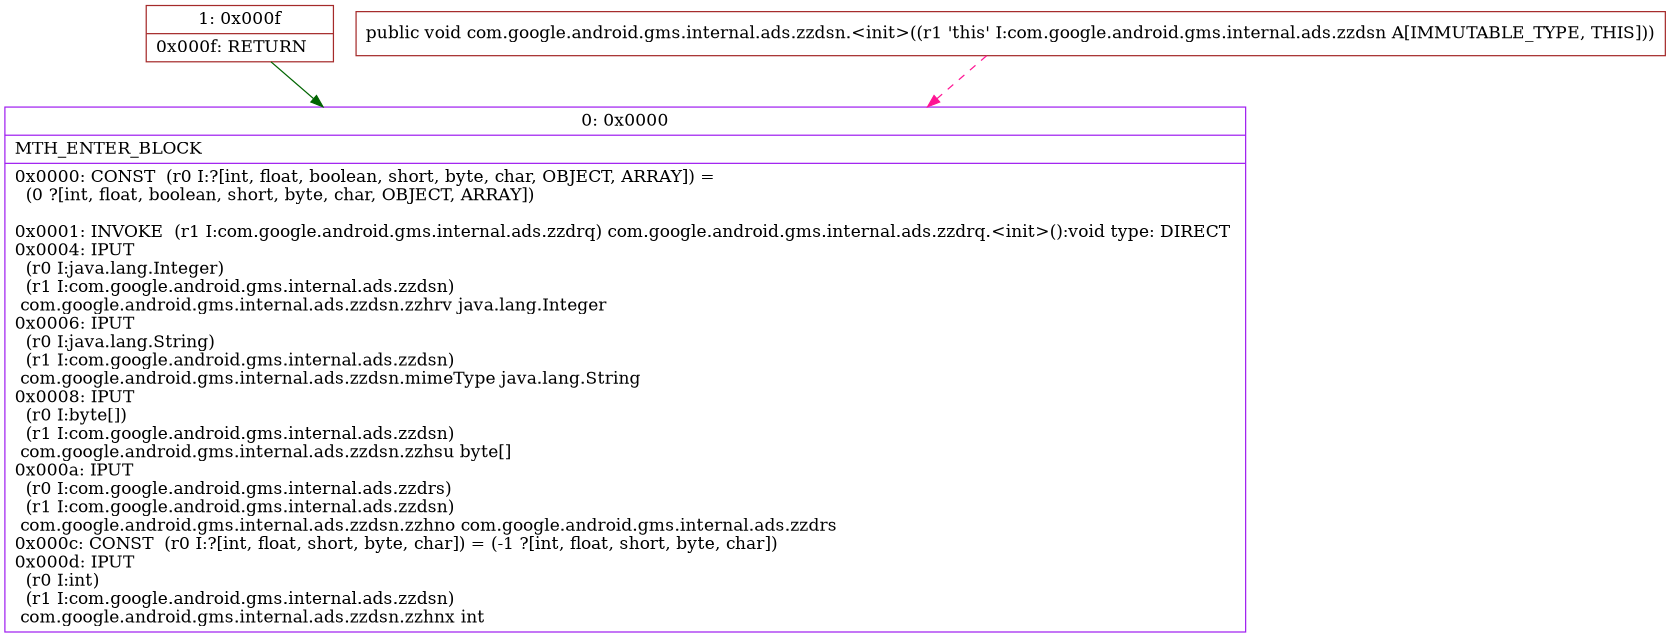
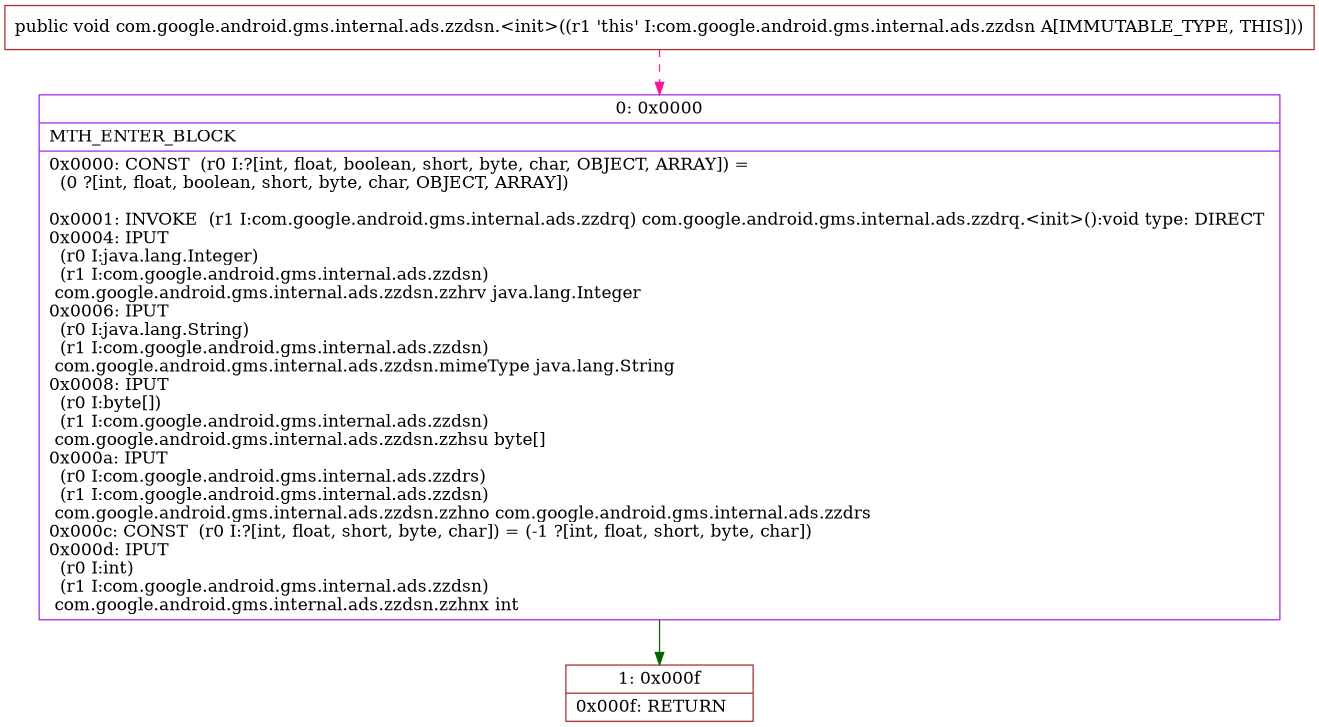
(292, 80) -> (660, 636)
